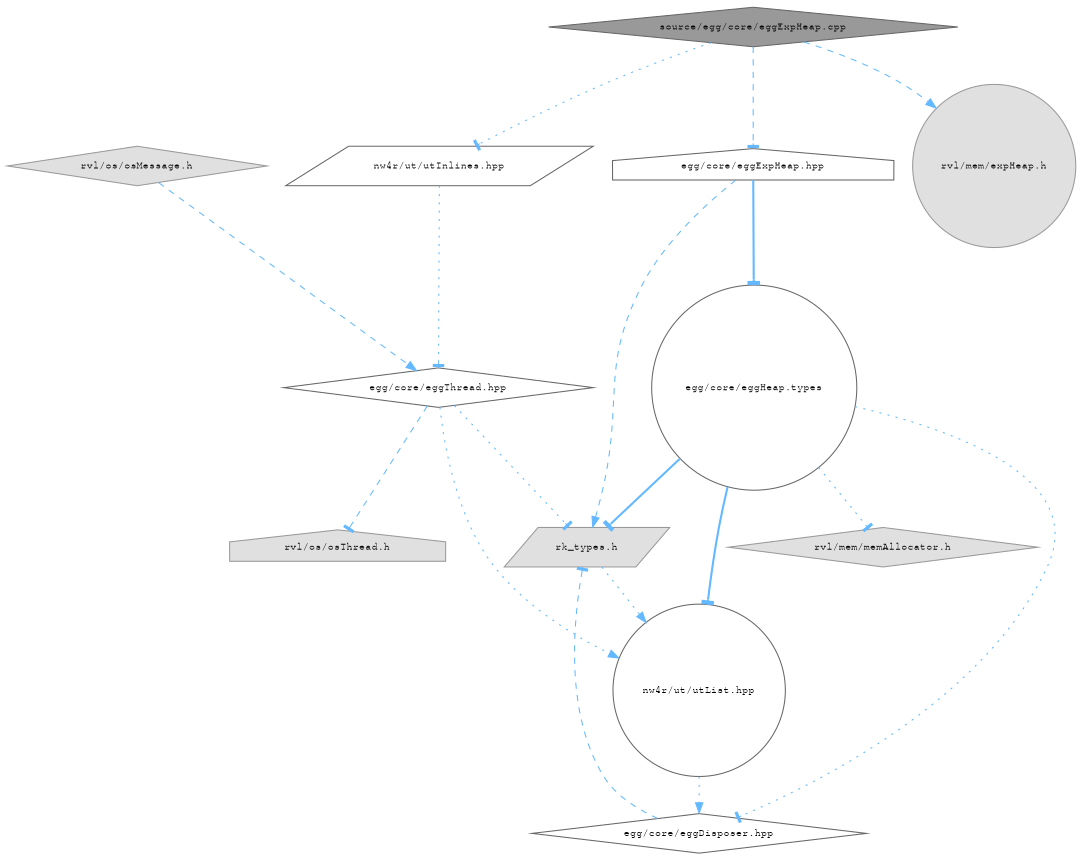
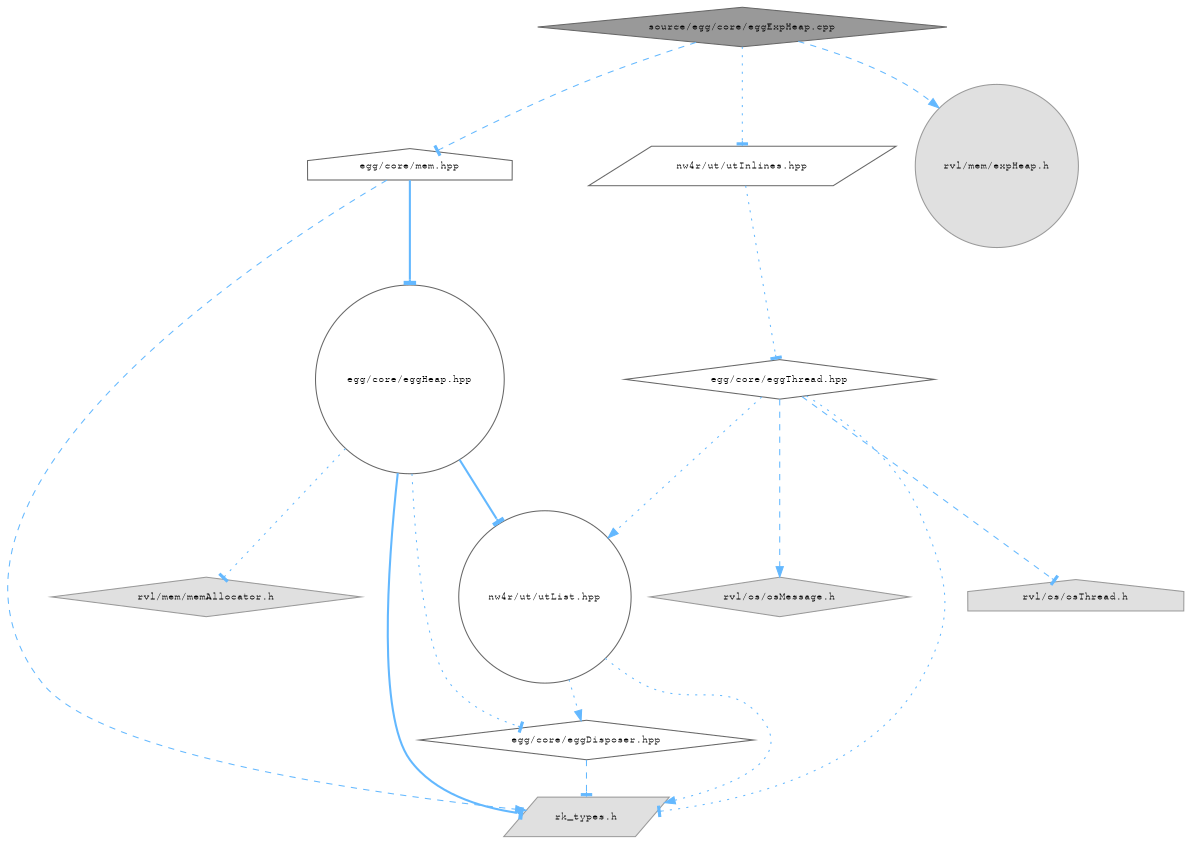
(753, 166) -> (410, 166)
(283, 274) -> (780, 483)
(754, 388) -> (410, 379)
(621, 590) -> (751, 708)
